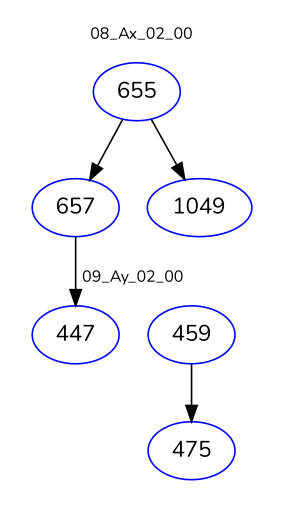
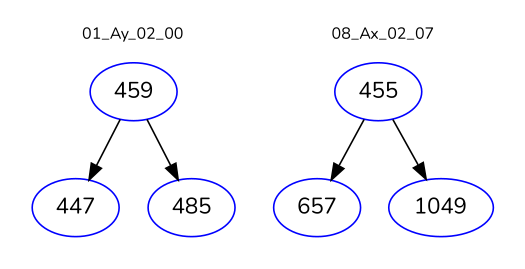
(142, 35) -> (383, 35)
(137, 92) -> (378, 92)
(76, 272) -> (108, 142)
(134, 278) -> (134, 35)
(192, 451) -> (192, 208)
